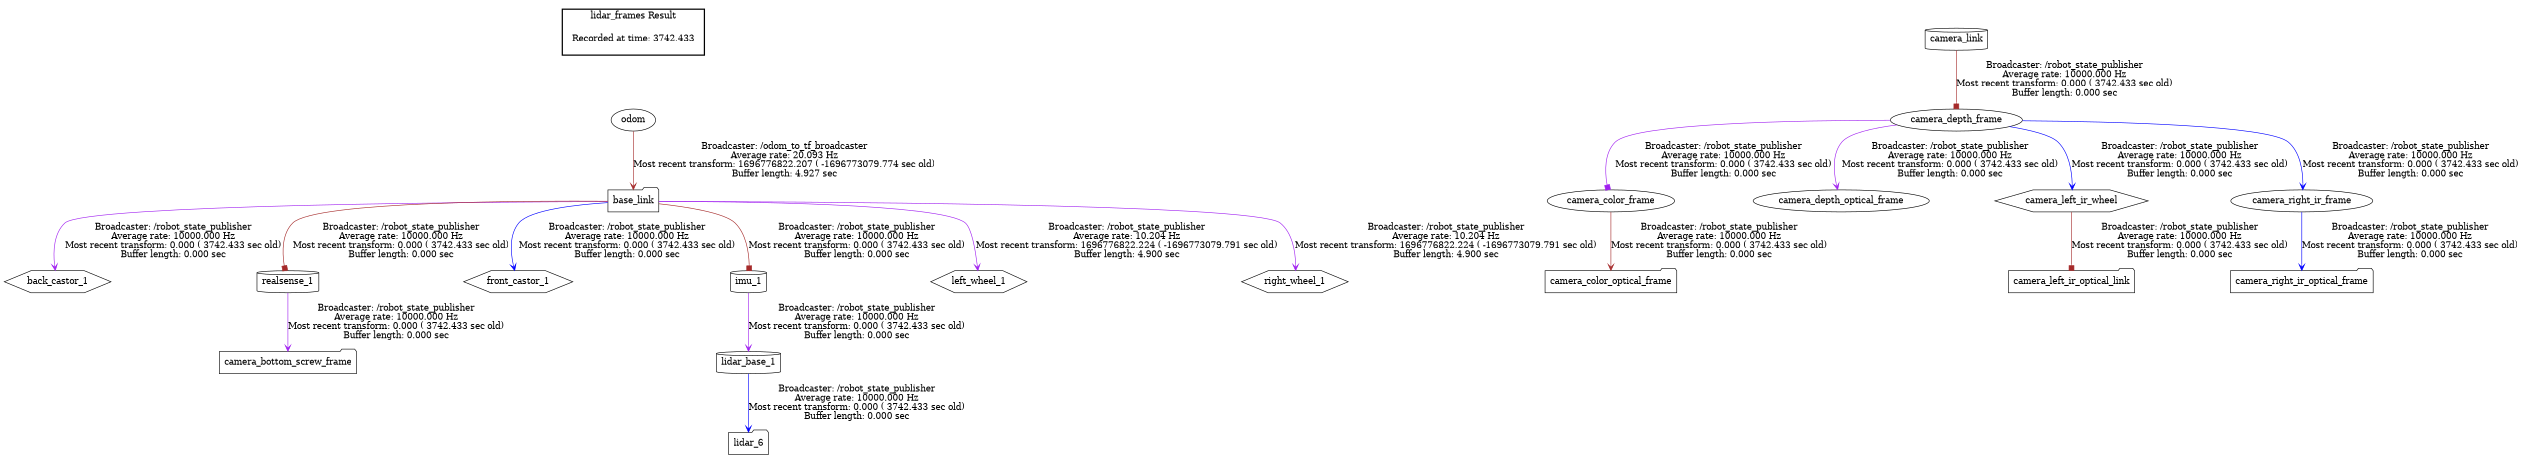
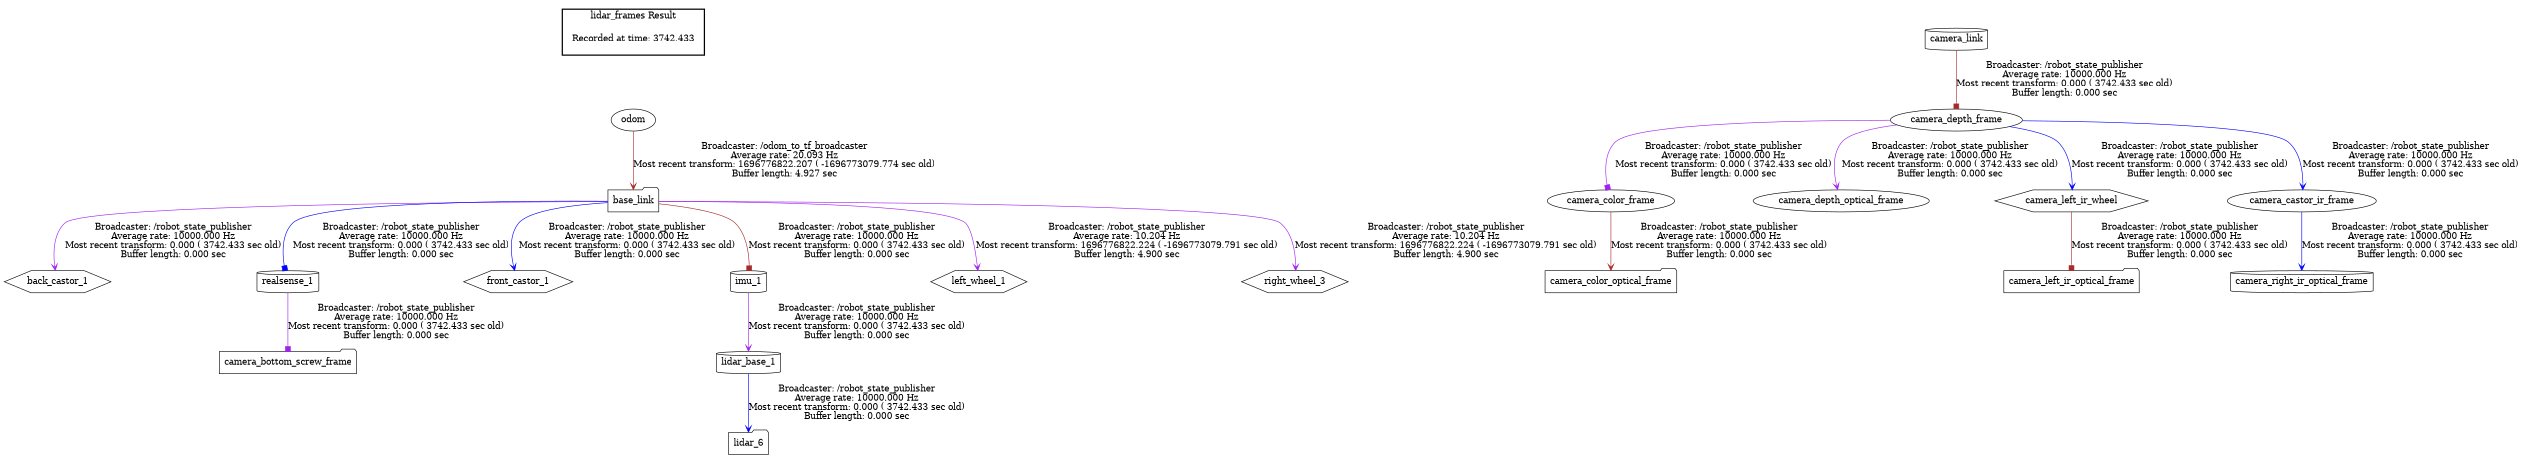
(2302, 201) -> (2302, 201)
(364, 208) -> (364, 208)
(1295, 282) -> (1295, 282)
(2072, 282) -> (2072, 282)
(2302, 282) -> (2302, 282)
(288, 319) -> (288, 319)
